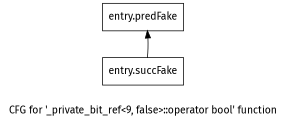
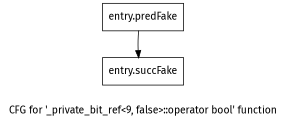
(148, 48) -> (138, 41)
